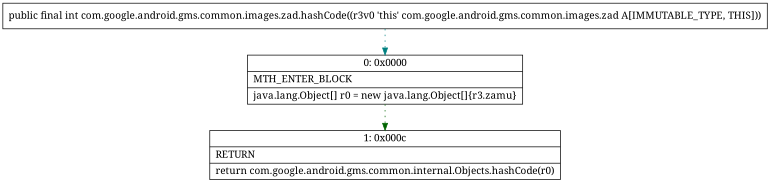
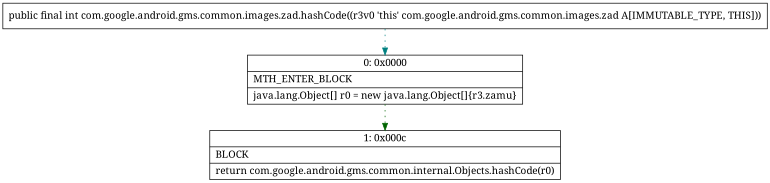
(235, 155) -> (232, 155)
